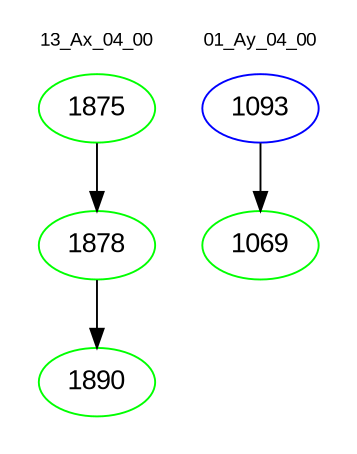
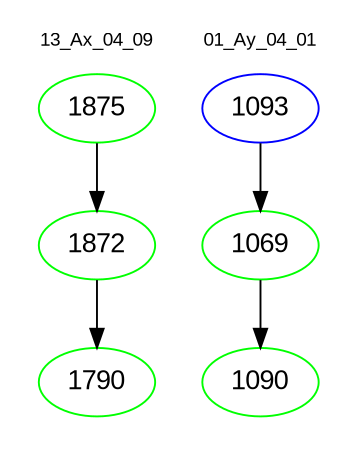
(97, 41) -> (97, 41)
(260, 41) -> (260, 41)
(97, 245) -> (97, 245)
(97, 382) -> (97, 382)
none -> (260, 382)
